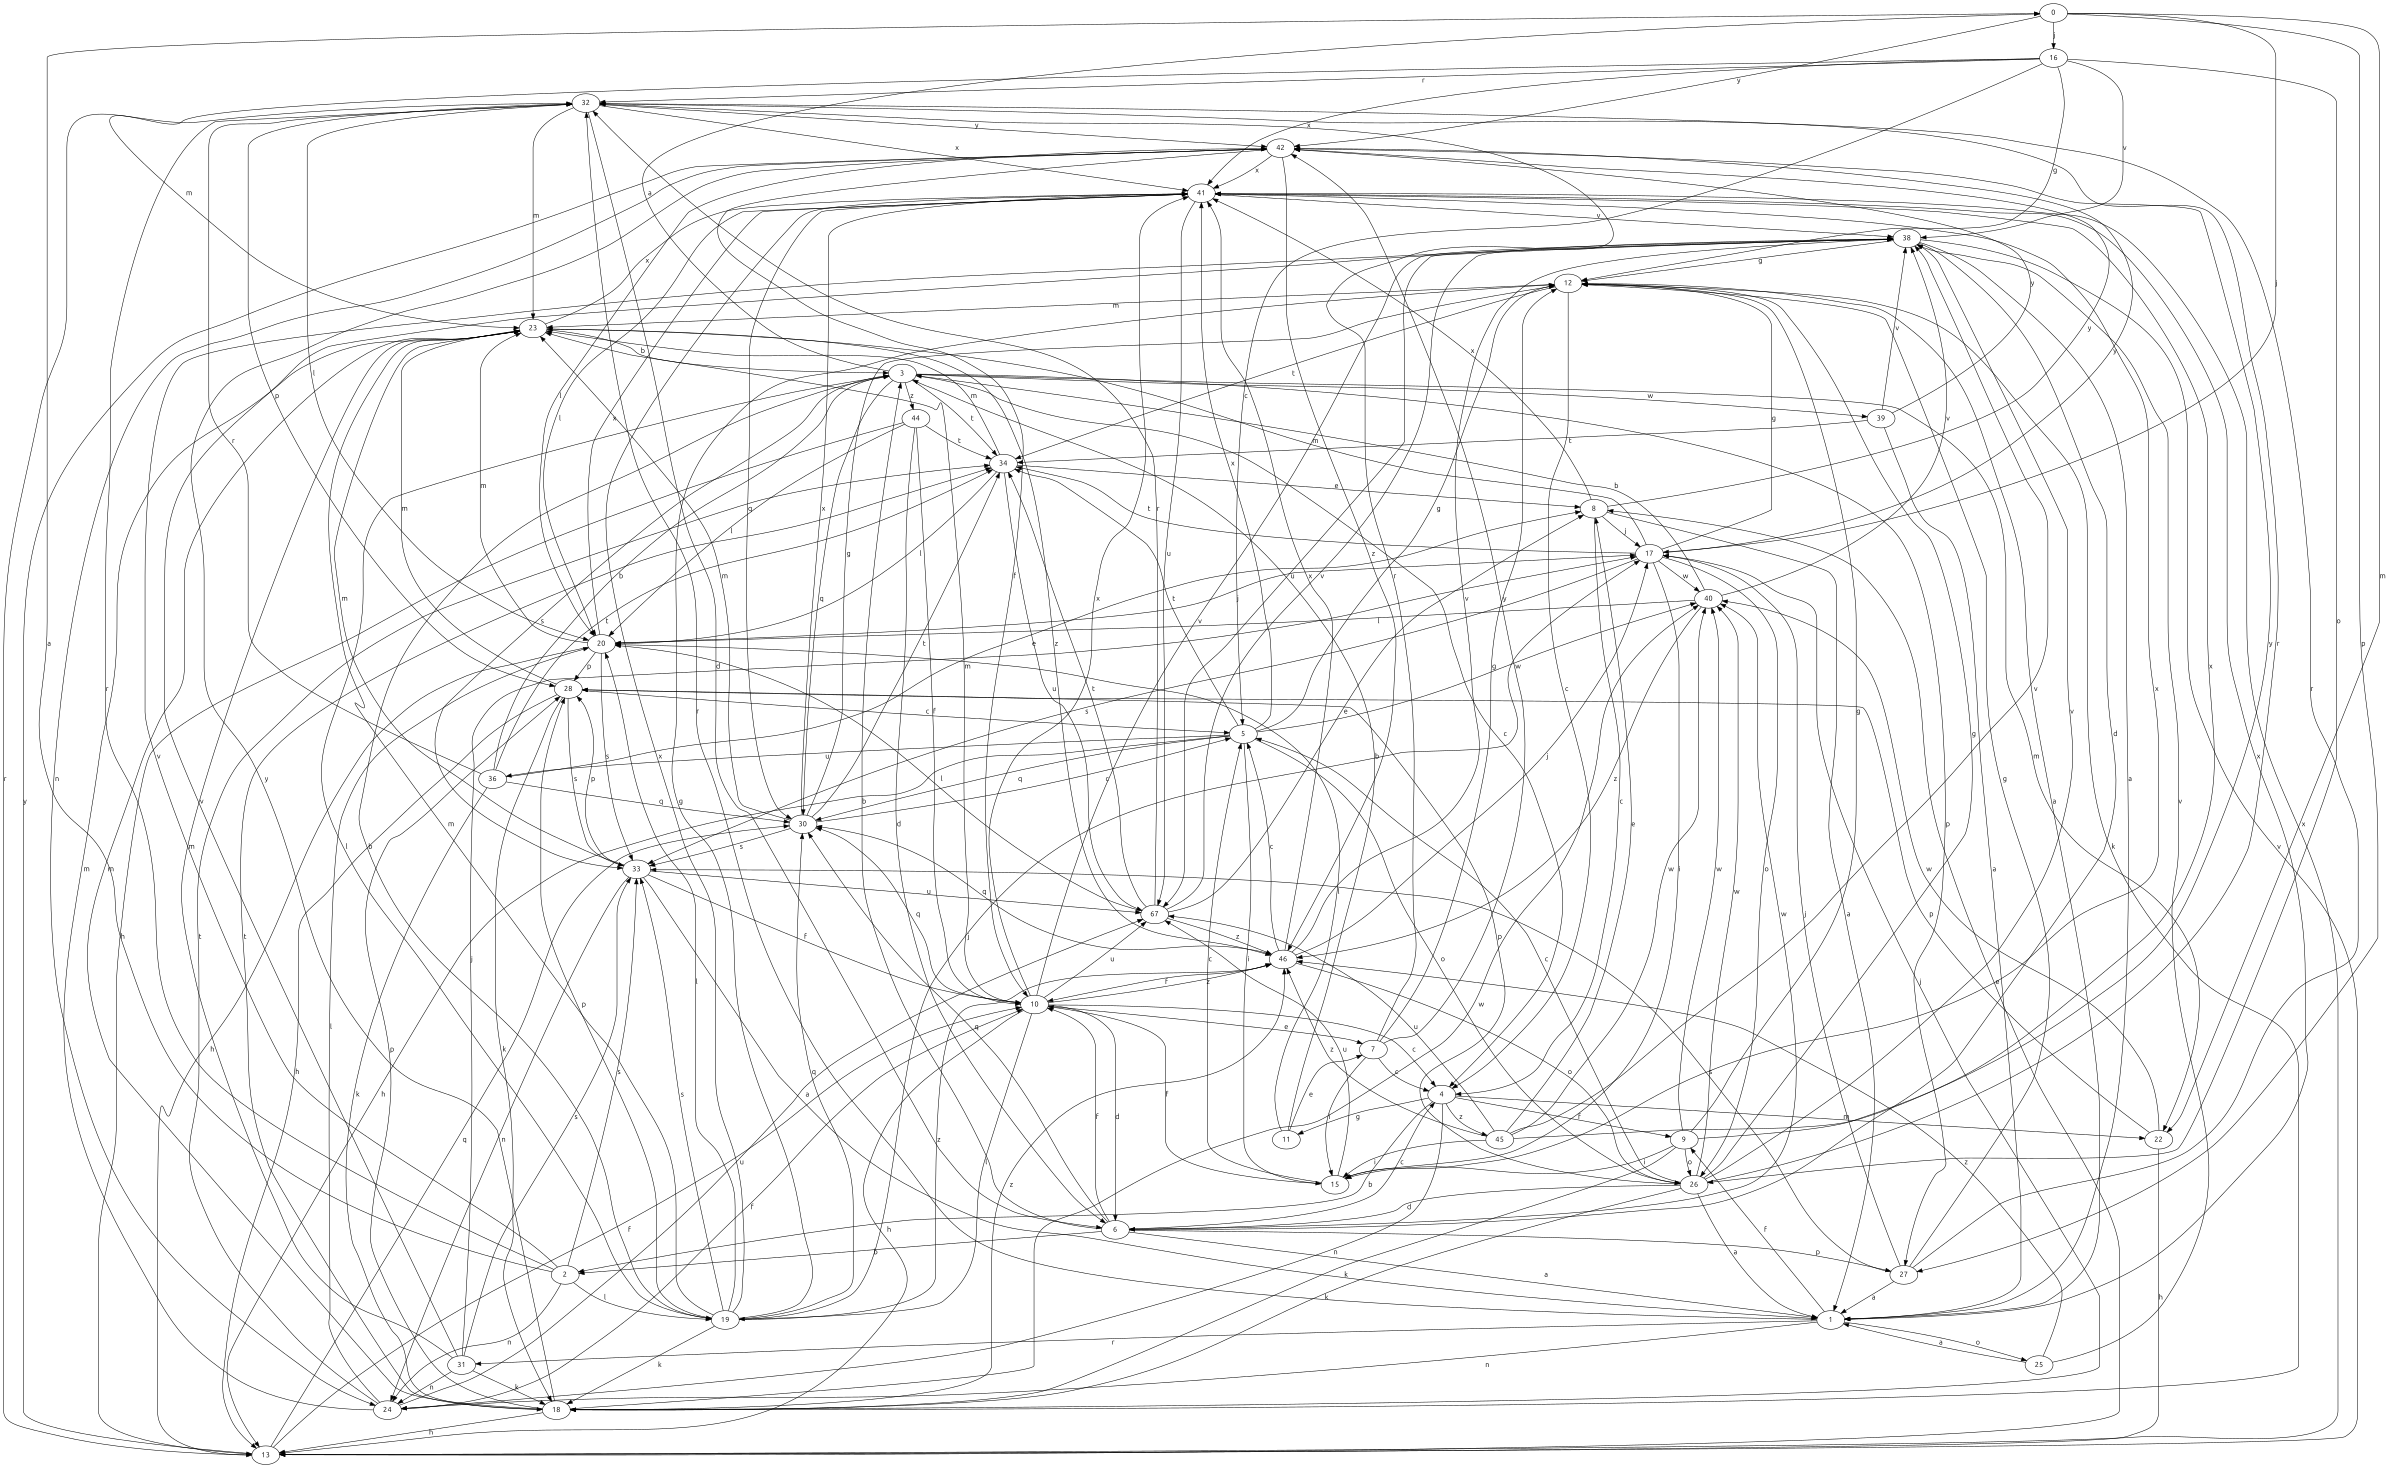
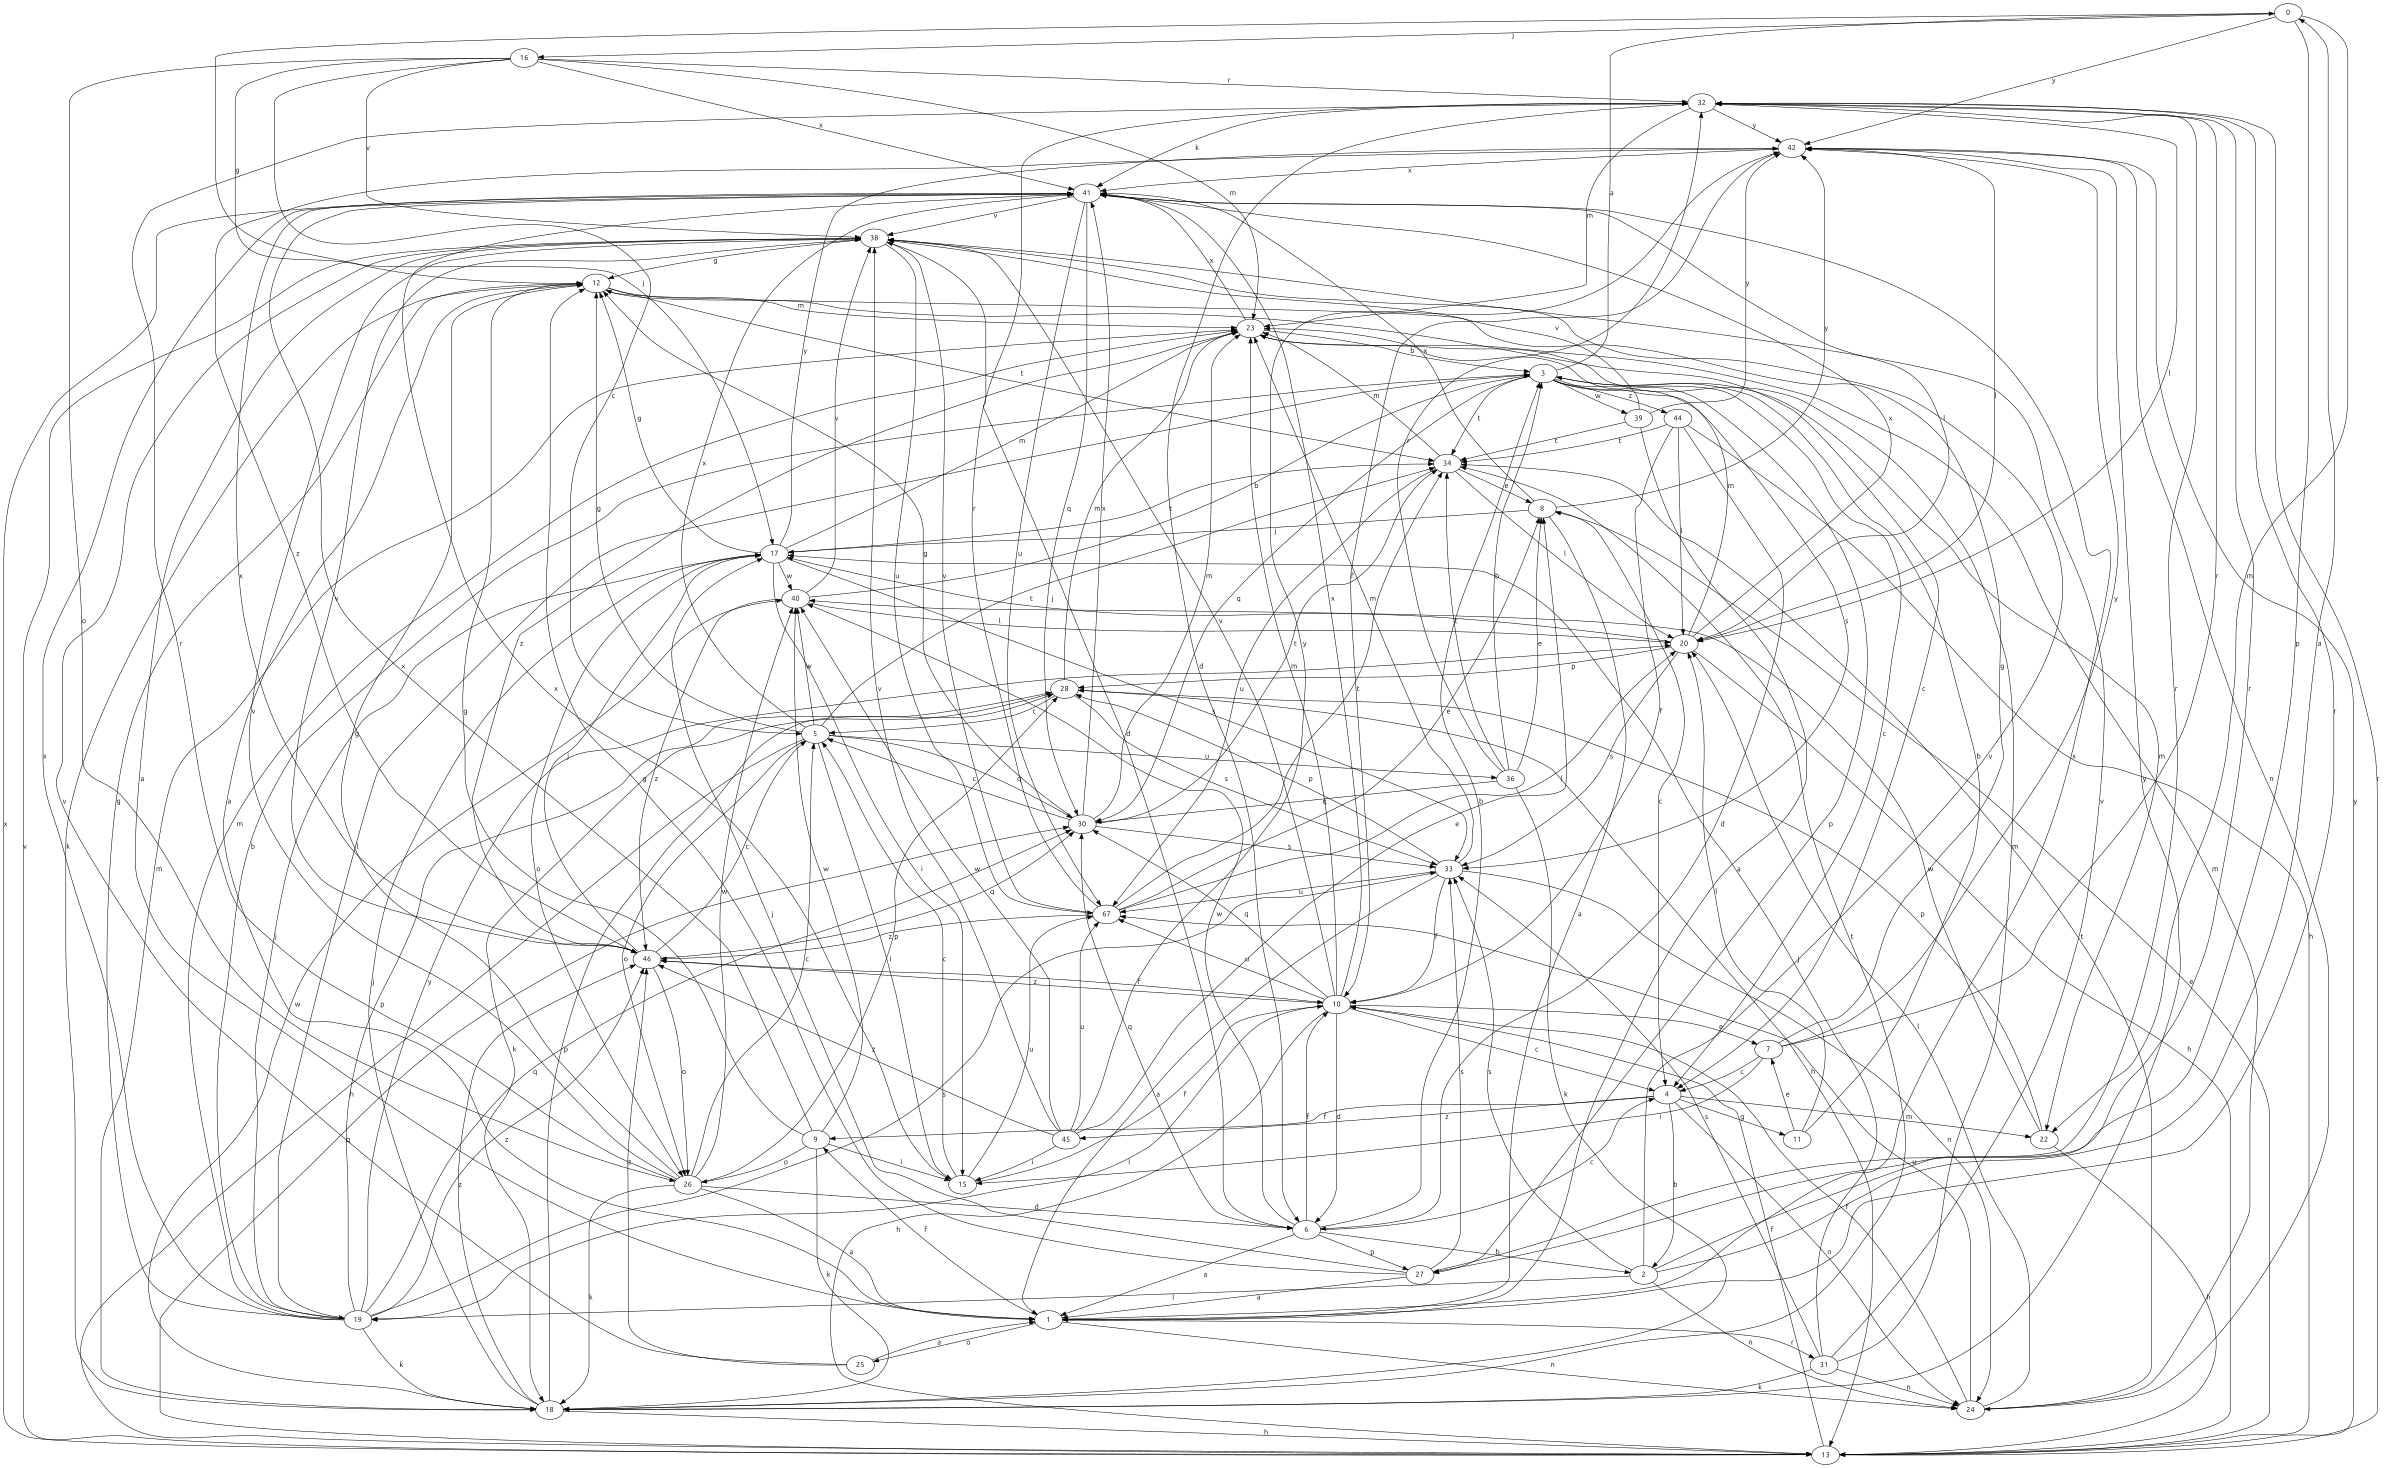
(957, 148) -> (1197, 148)
(248, 291) -> none
(697, 982) -> (430, 982)
(2022, 1446) -> (23, 1395)
